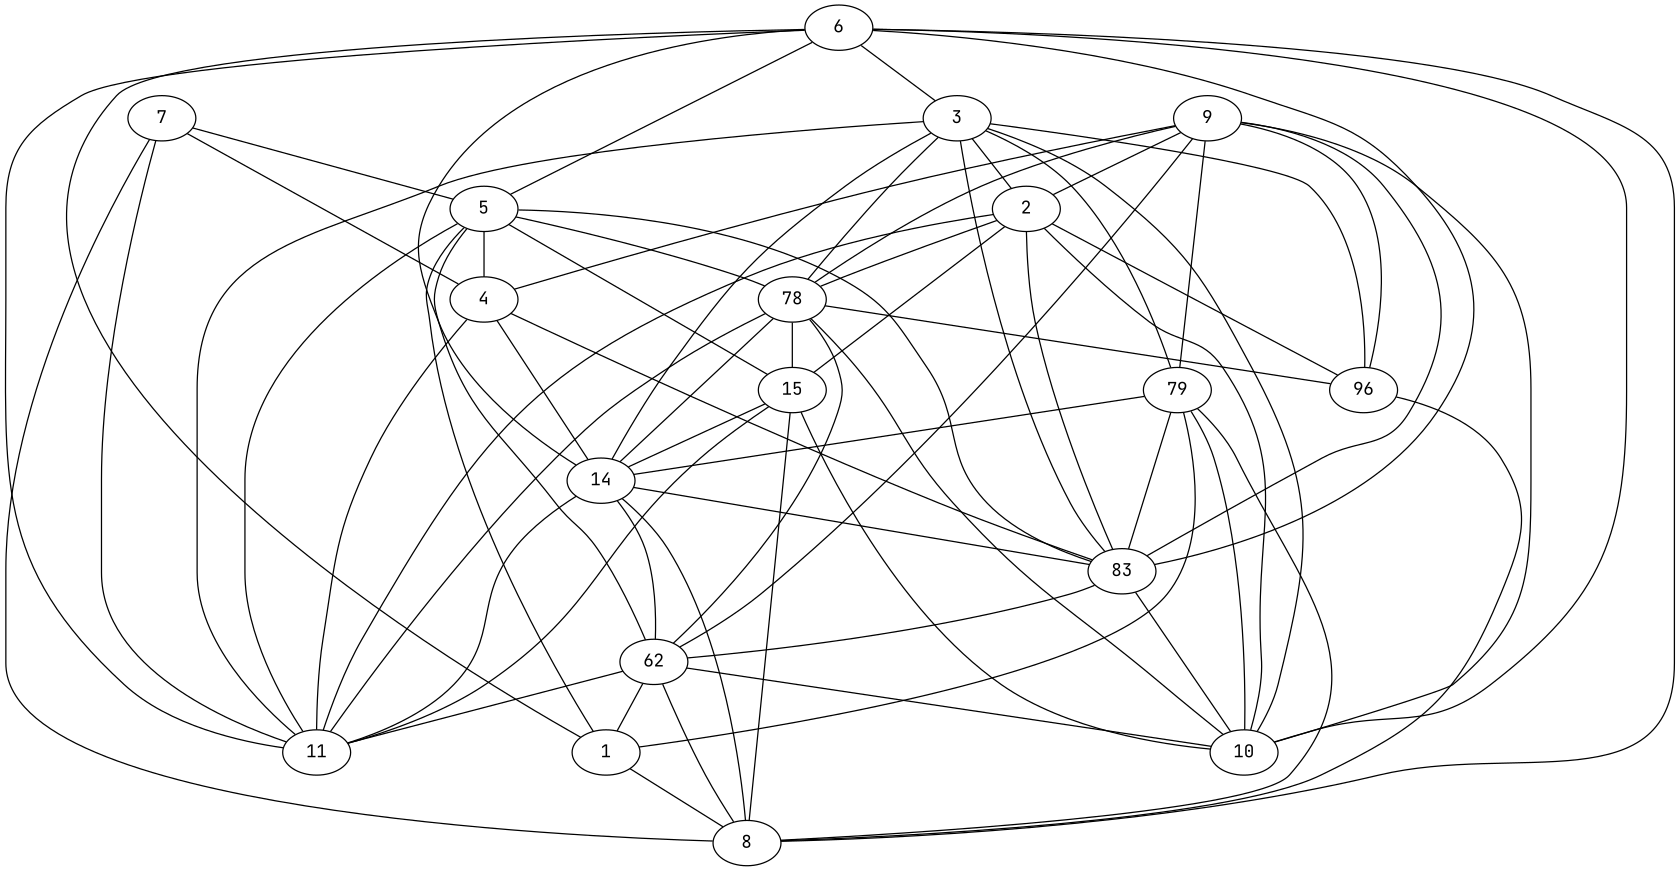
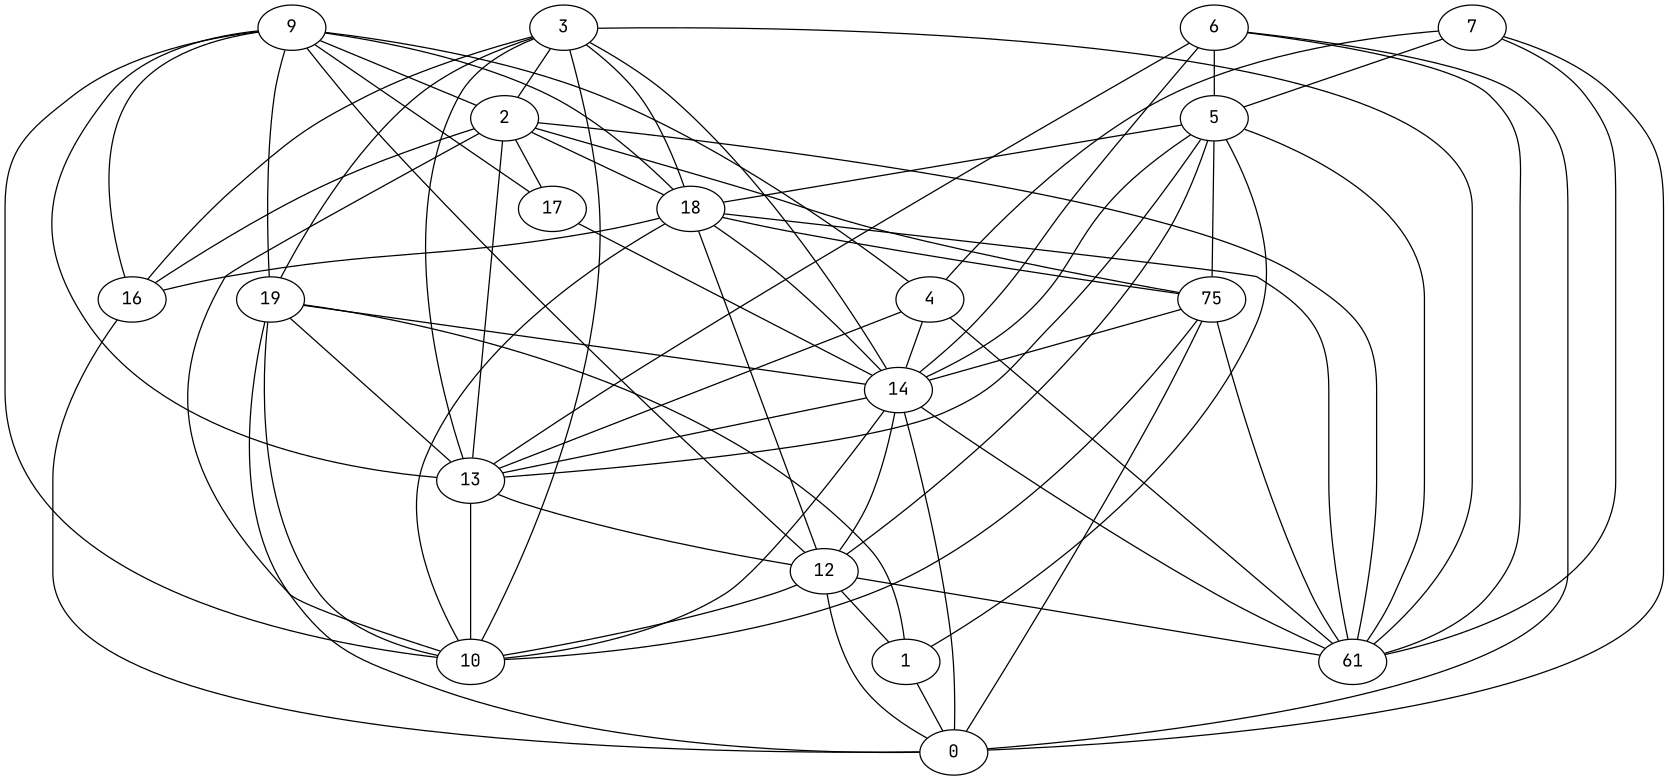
(898, 73) -> none
(73, 181) -> none
(1614, 183) -> (730, 590)
none -> (552, 209)
(484, 254) -> (1081, 242)
(792, 299) -> (691, 209)
(792, 390) -> (1212, 299)
(1177, 390) -> (271, 299)
(1364, 390) -> (132, 299)
(1122, 571) -> (471, 481)
(654, 662) -> (824, 571)
(317, 752) -> (1353, 662)
(747, 843) -> (954, 752)
